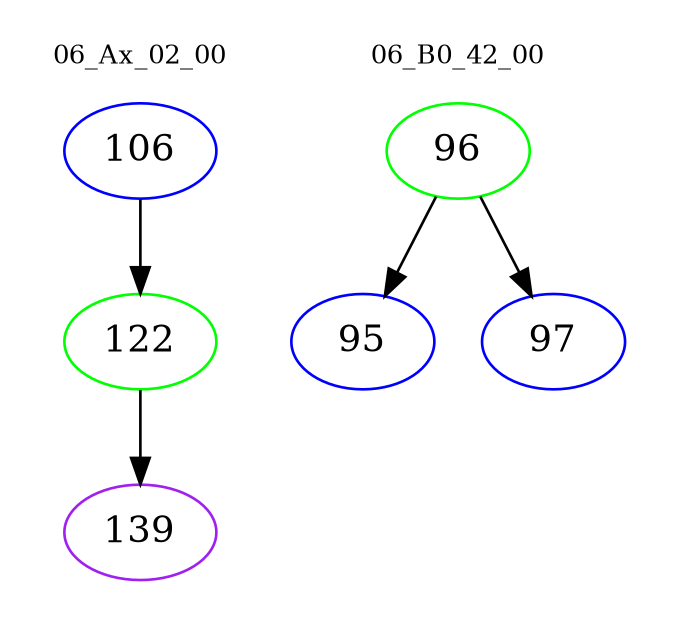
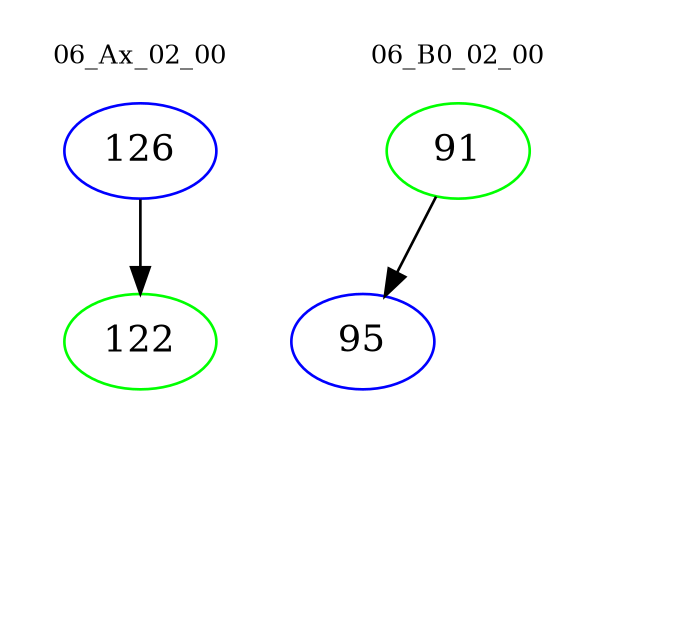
(458, 57) -> (458, 57)
(140, 151) -> (140, 151)
(458, 151) -> (458, 151)
(554, 342) -> none
(140, 532) -> none
